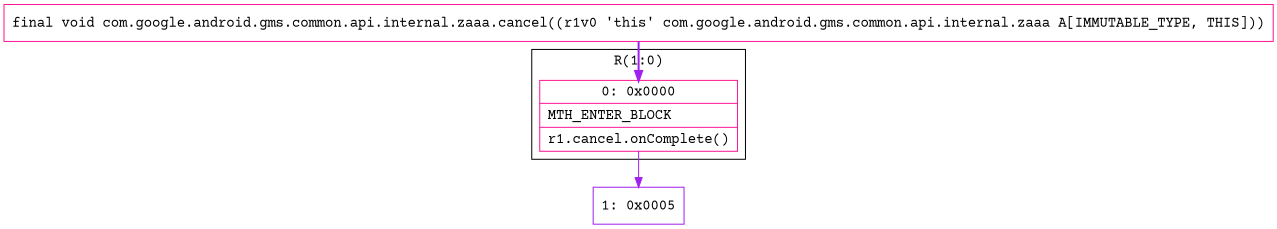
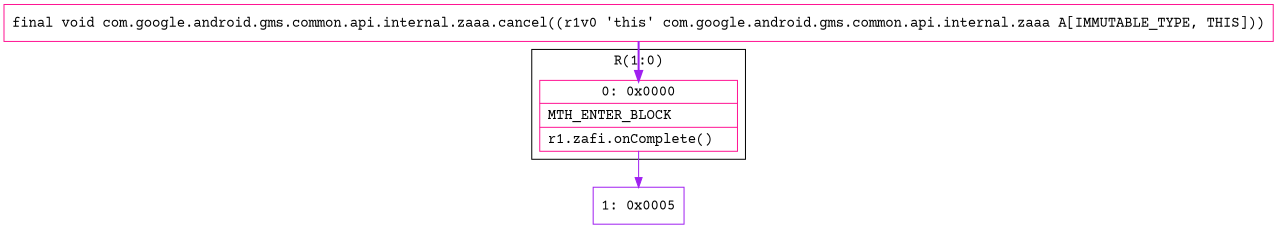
(639, 139) -> (631, 139)
